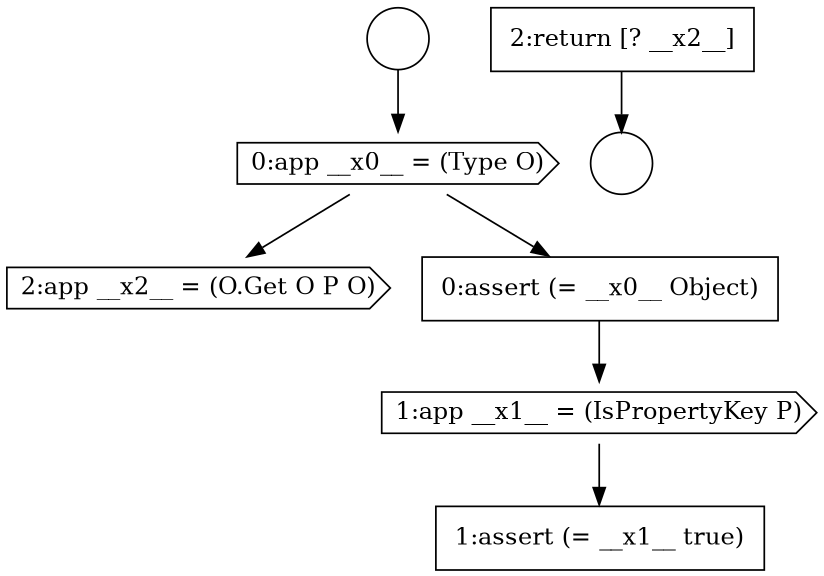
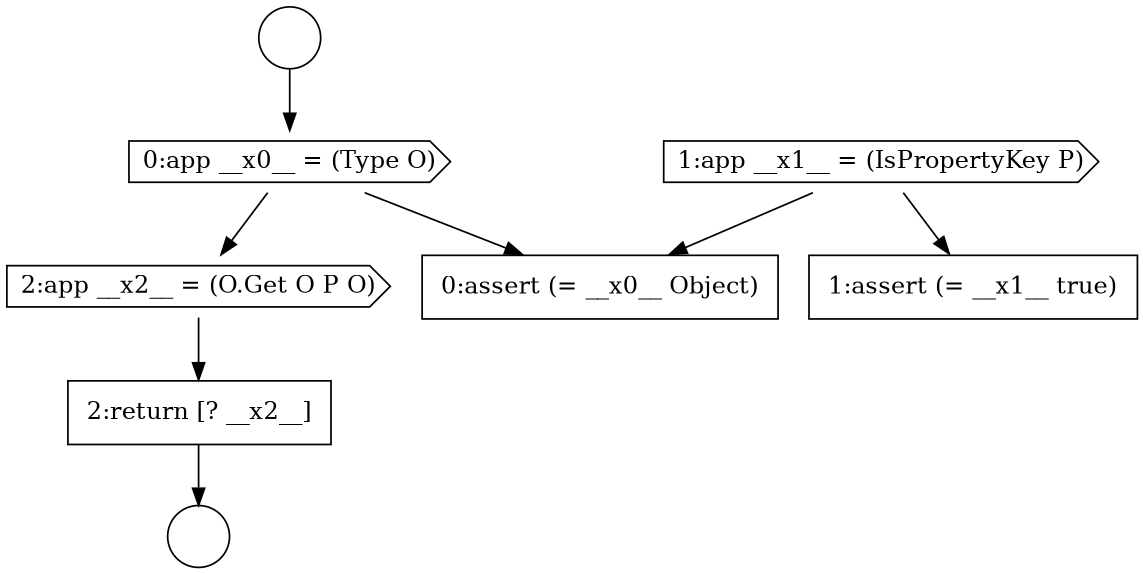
none -> (199, 340)
(599, 342) -> (749, 220)
